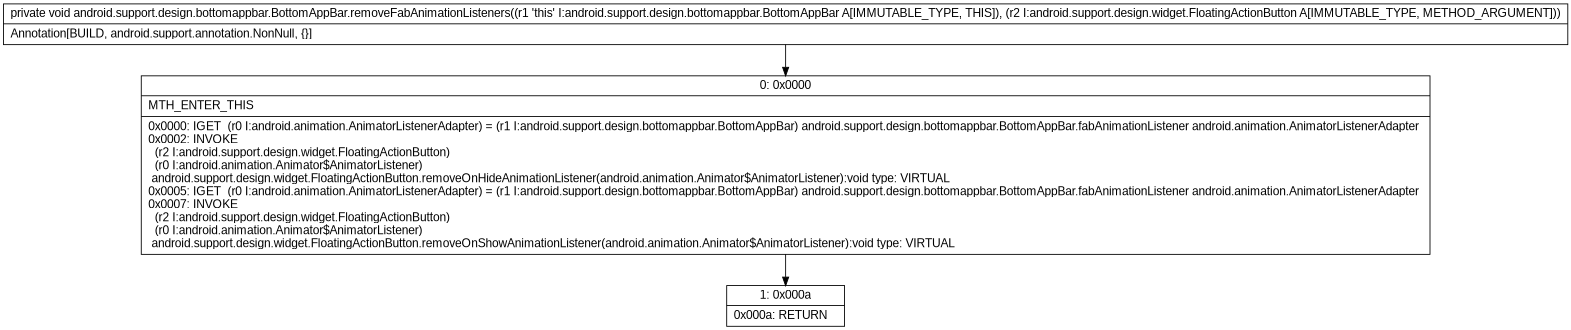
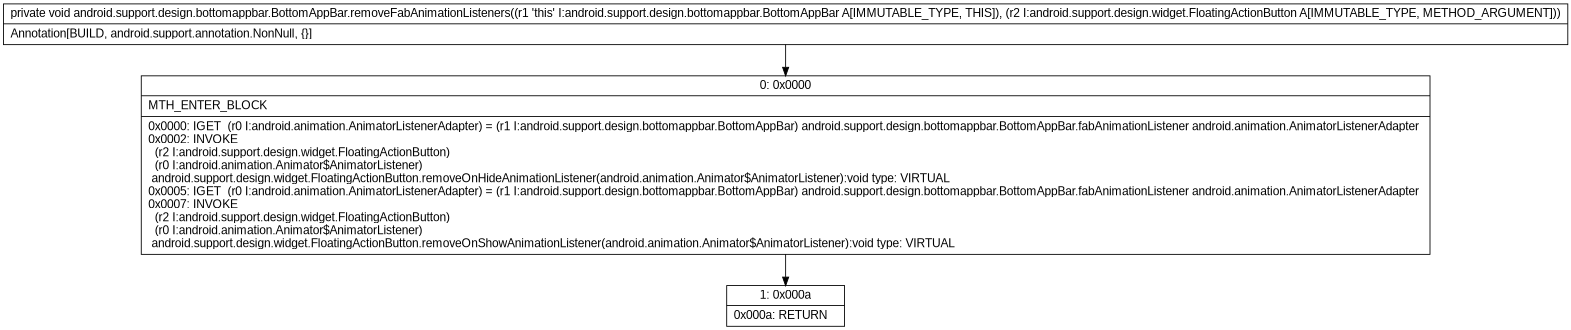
(201, 106) -> (208, 106)
